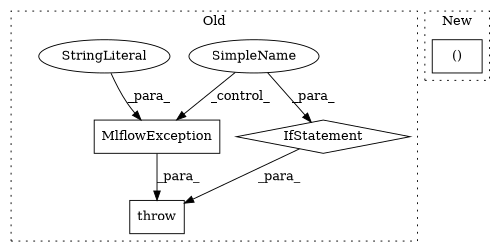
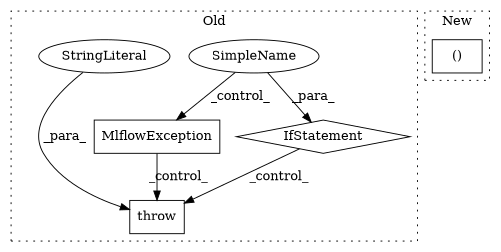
(122, 94) -> (43, 152)
(178, 177) -> (178, 177)
(279, 177) -> (279, 177)
